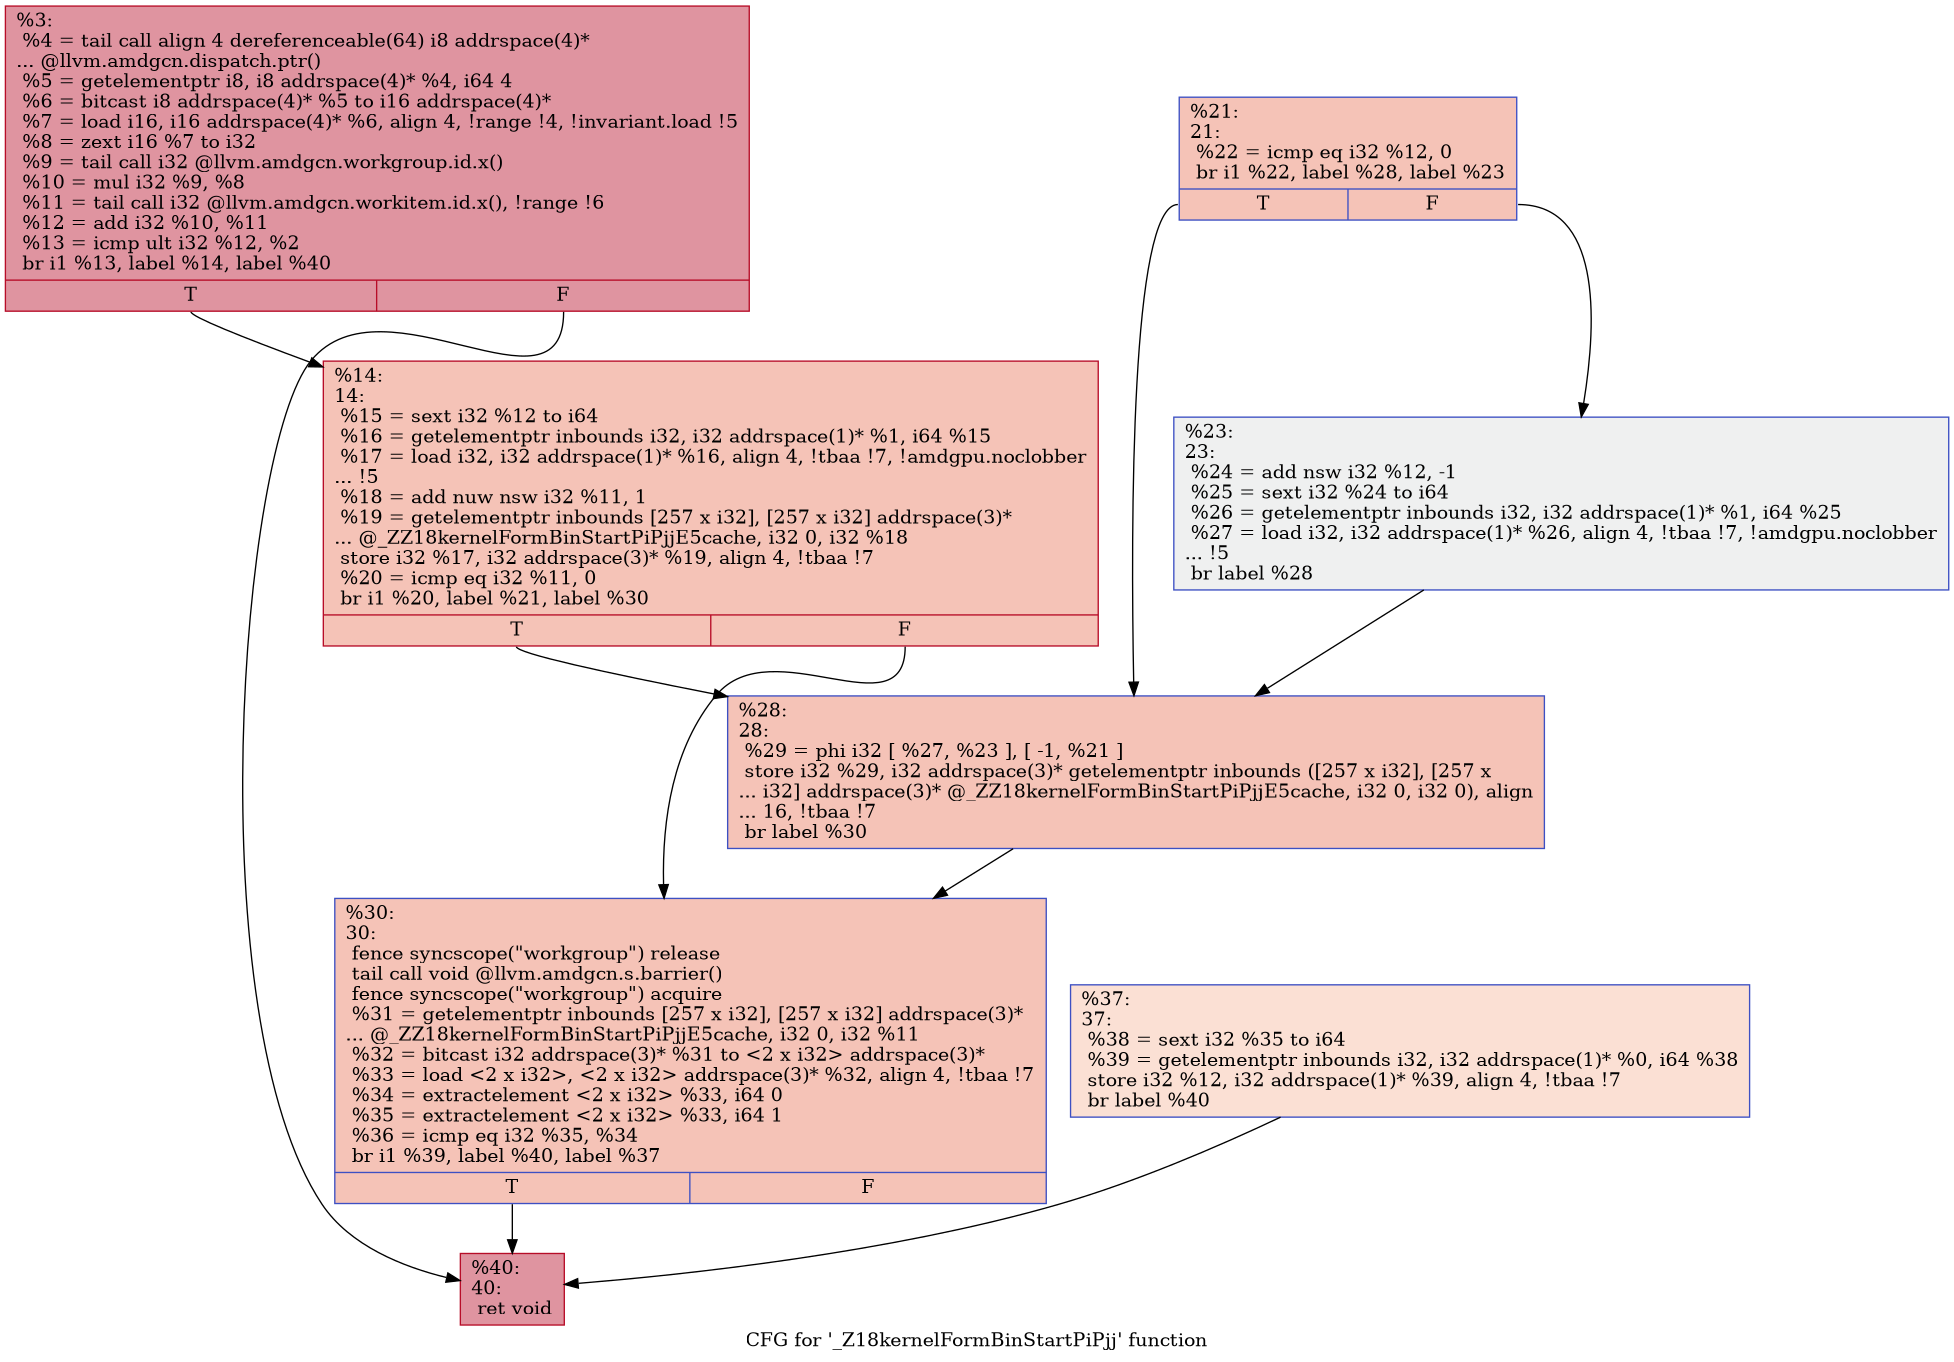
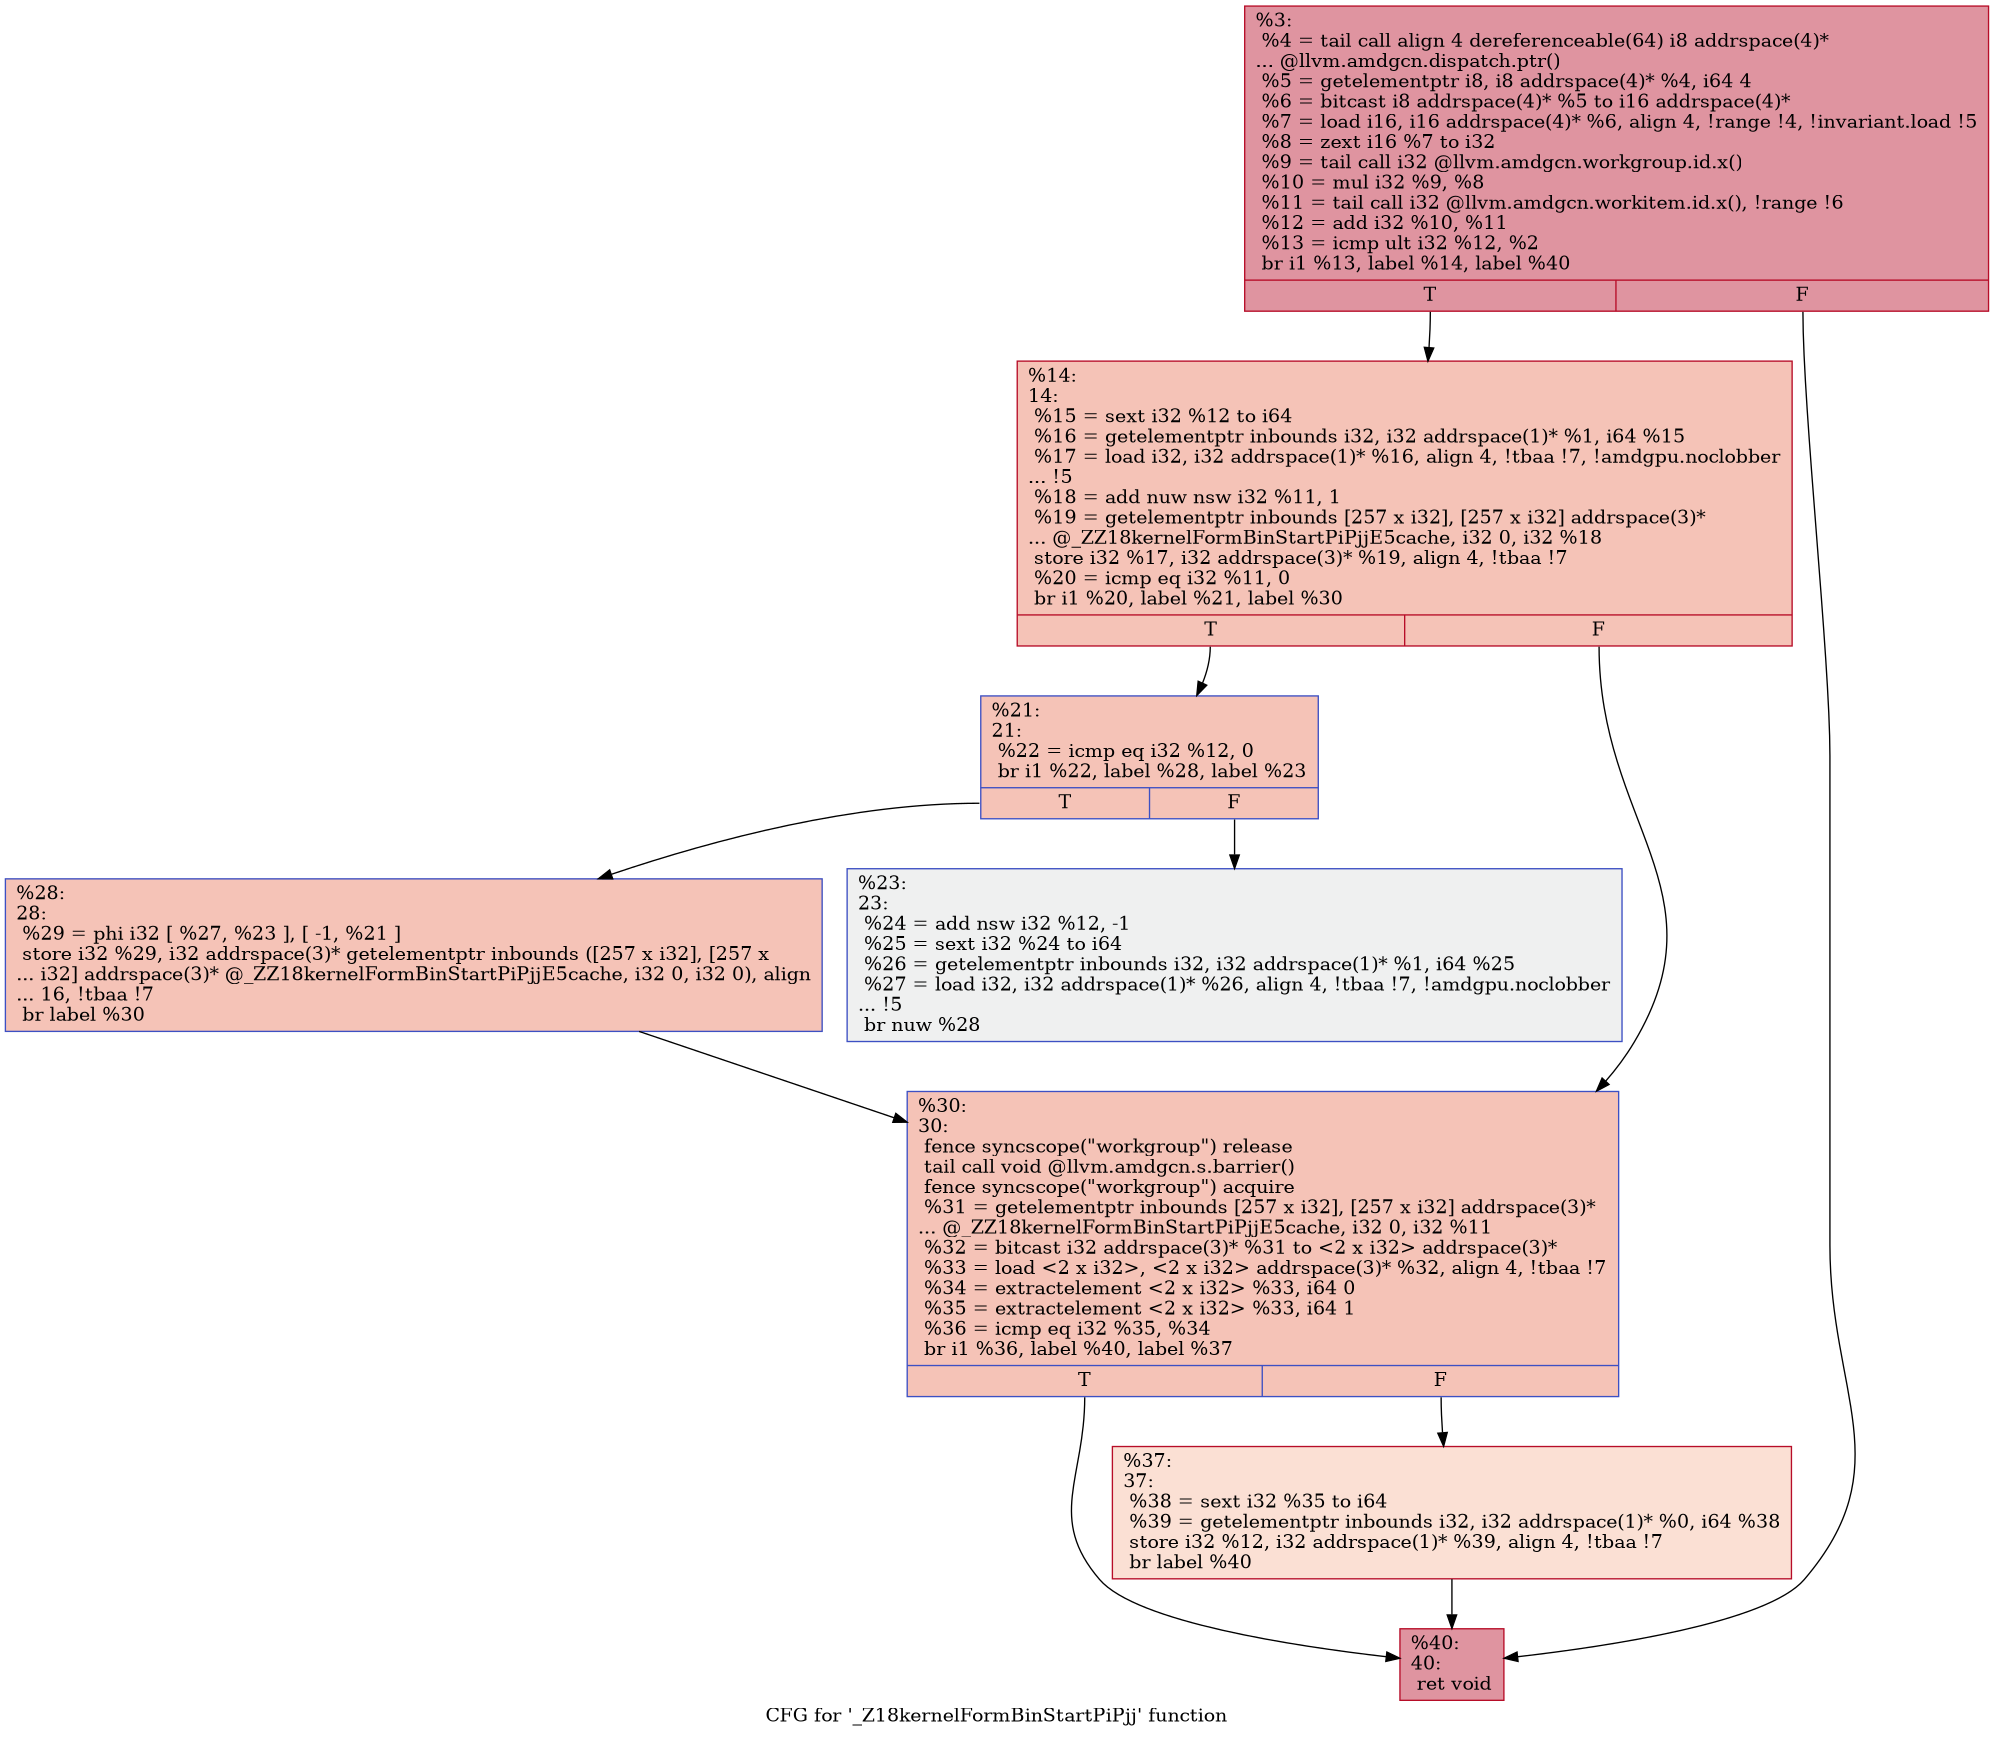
(1249, 574) -> (919, 1025)
(1346, 639) -> none
(614, 674) -> (1208, 665)
(1410, 1051) -> (1452, 1513)
(504, 1156) -> (1076, 1349)
none -> (1442, 1415)
